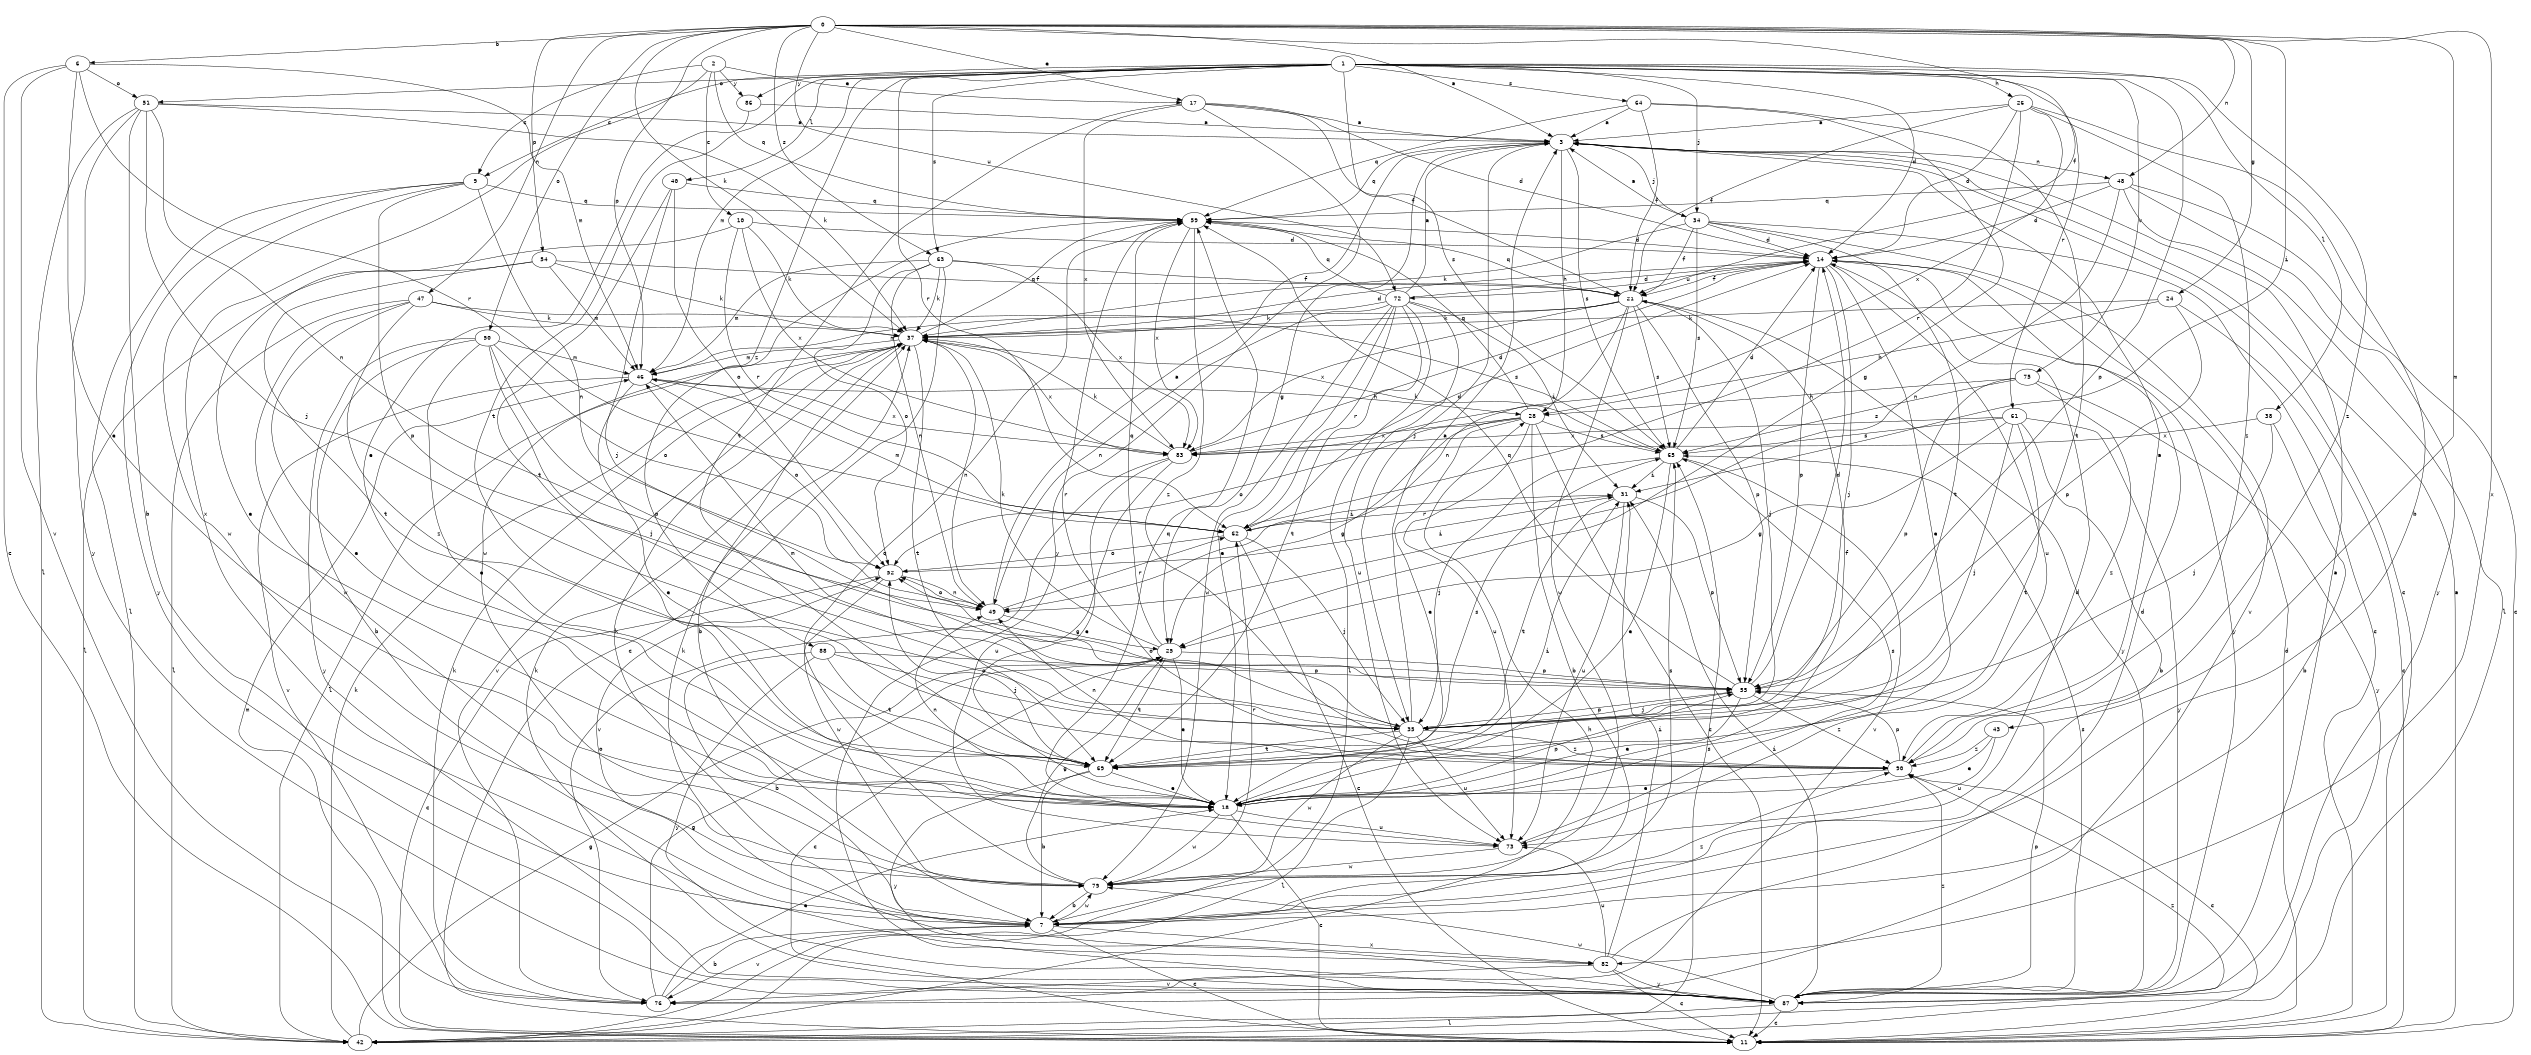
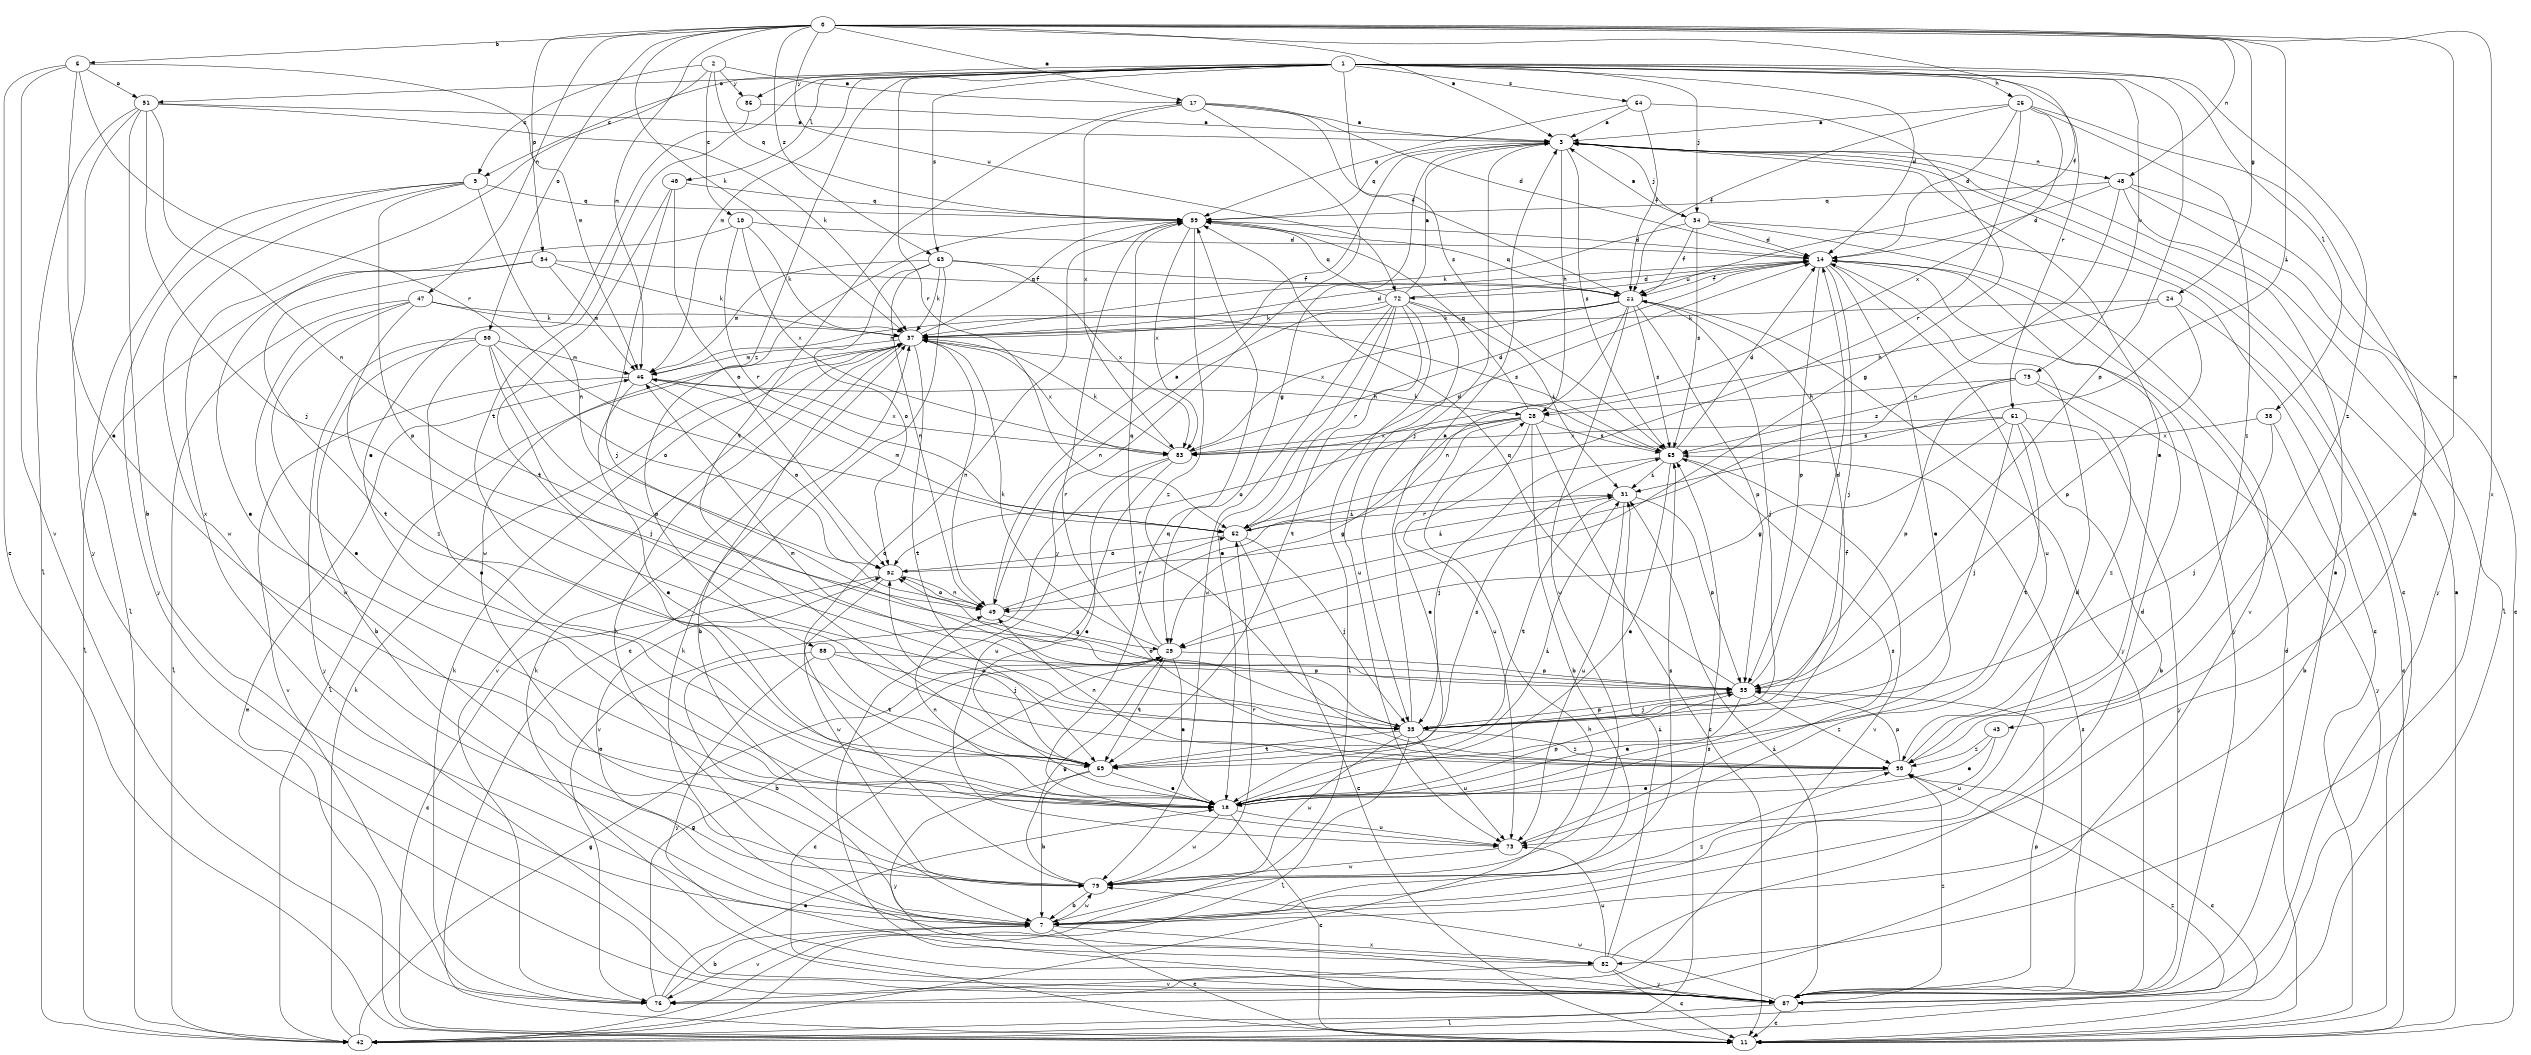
(617, 201) -> (617, 201)
(1969, 625) -> none
(1831, 678) -> none
